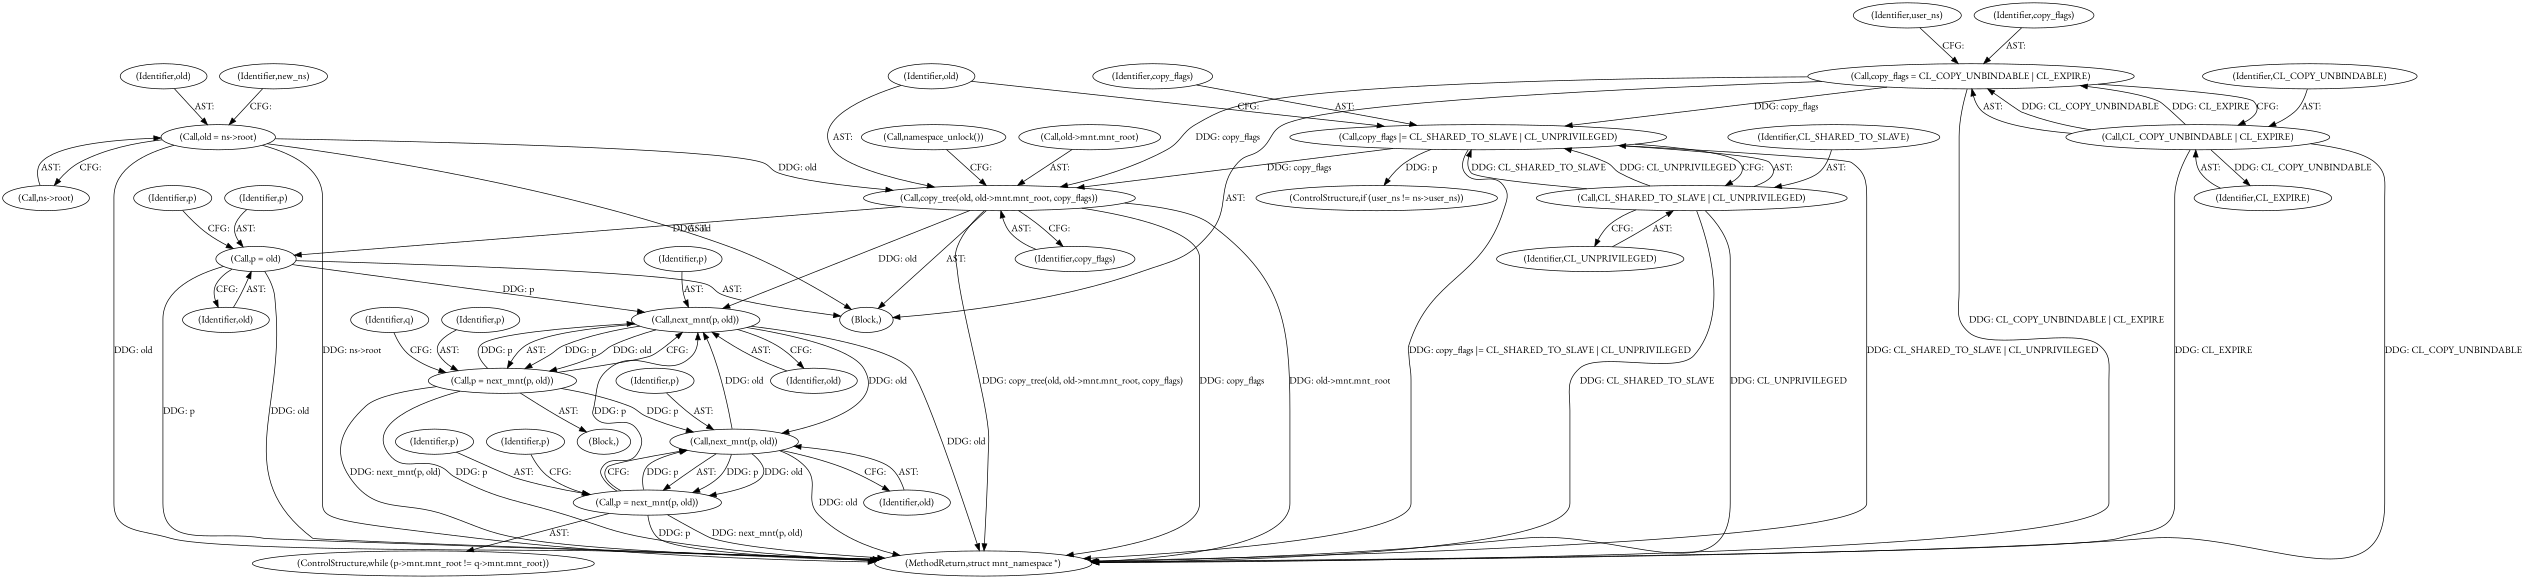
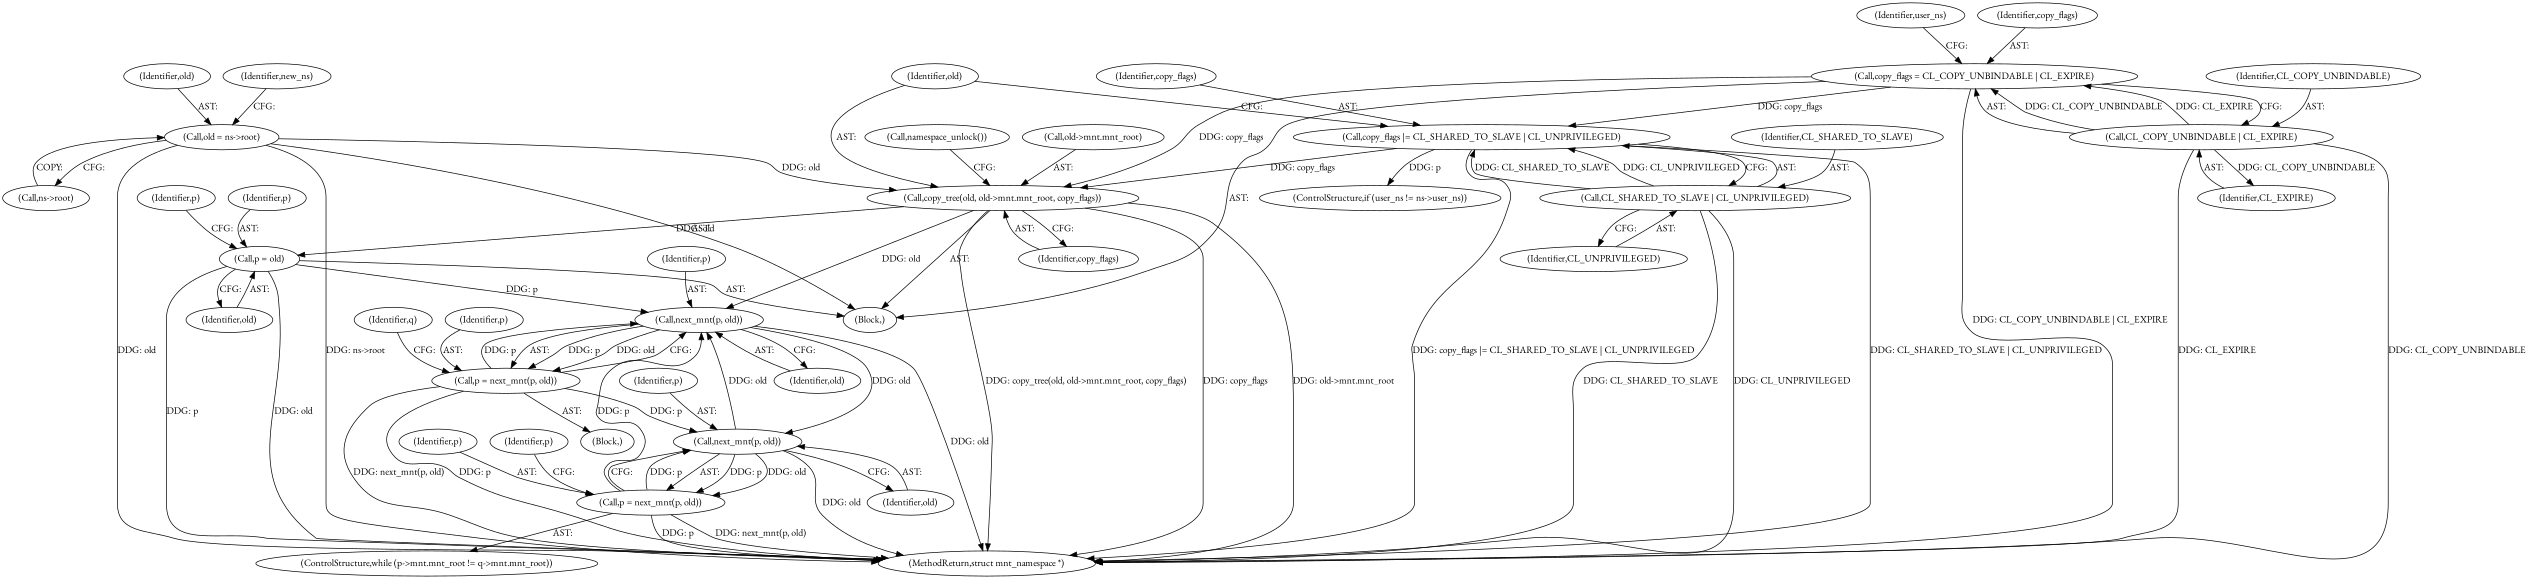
(52, 168) -> (51, 168)
